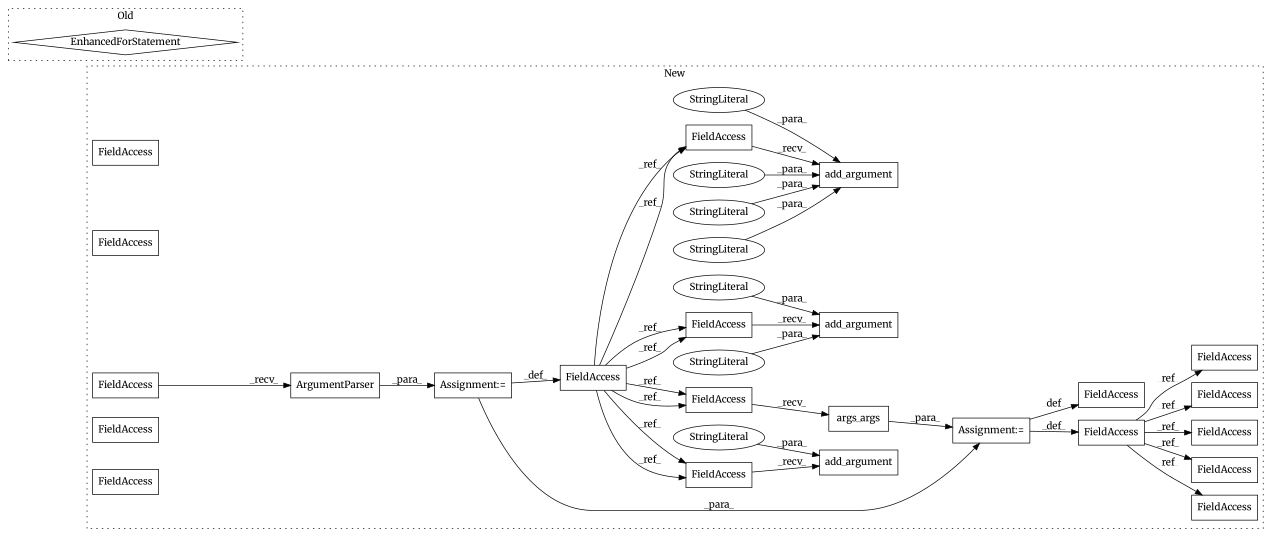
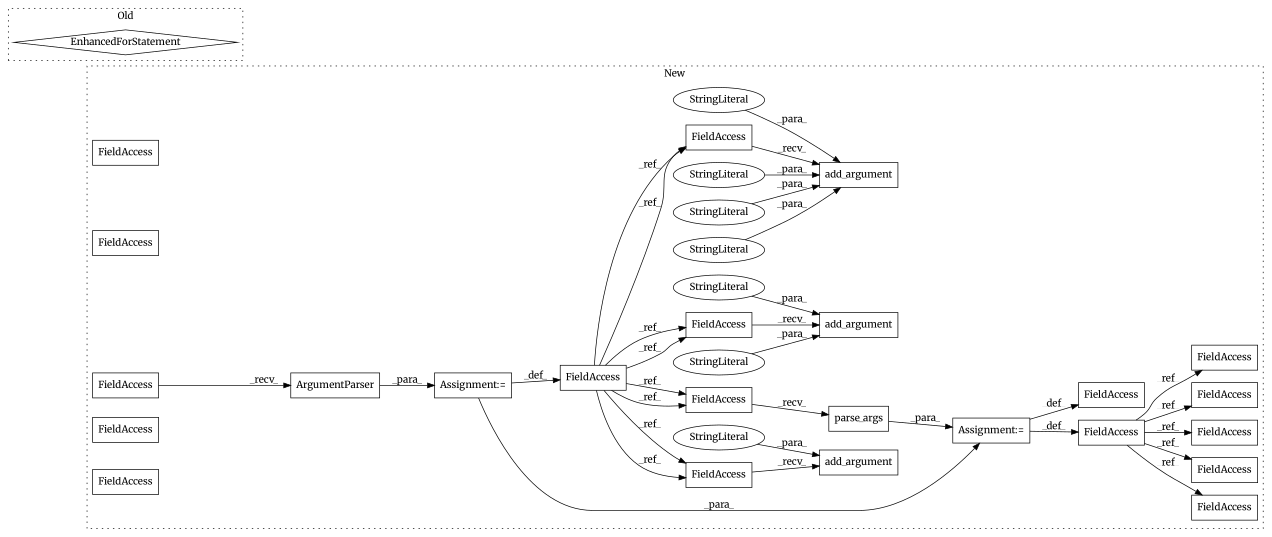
(859, 419) -> (859, 419)
